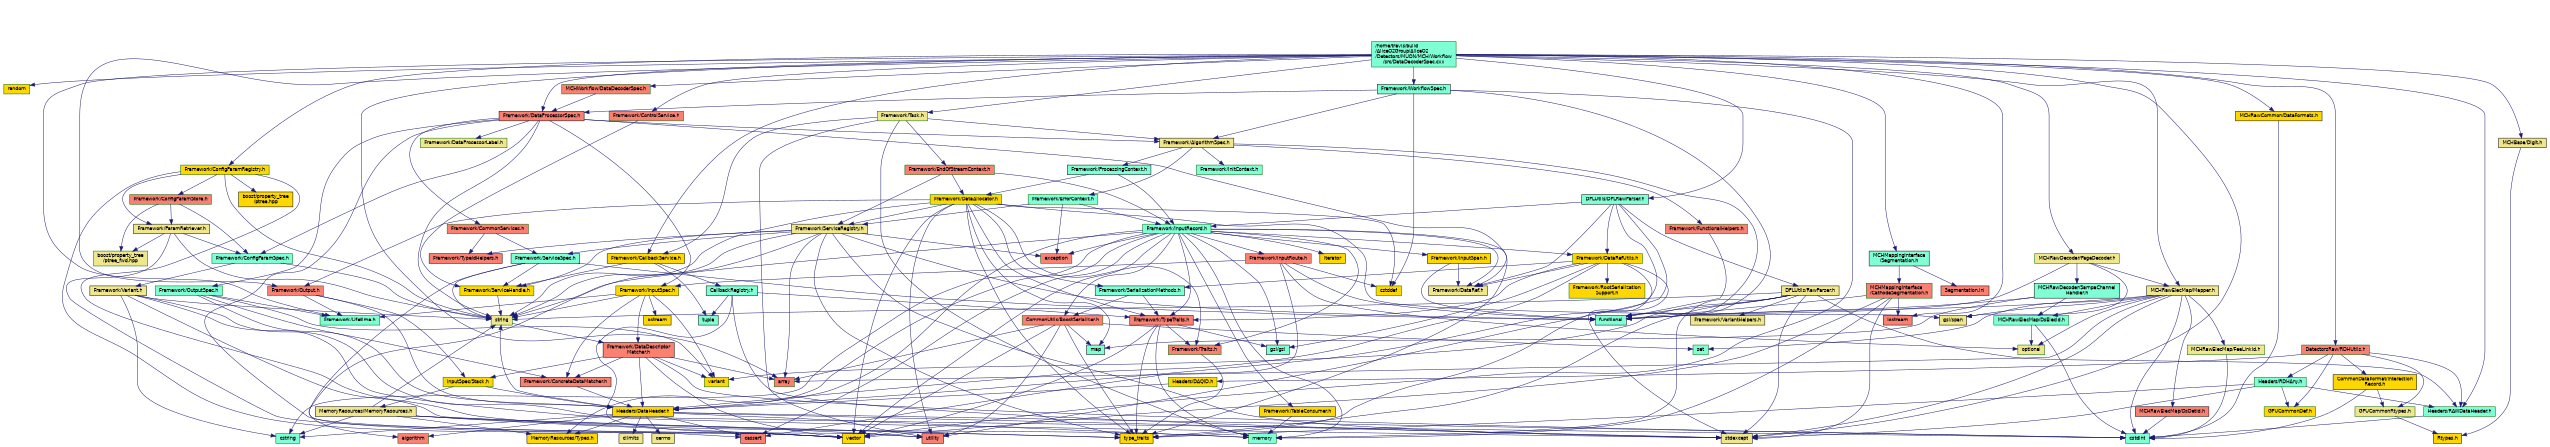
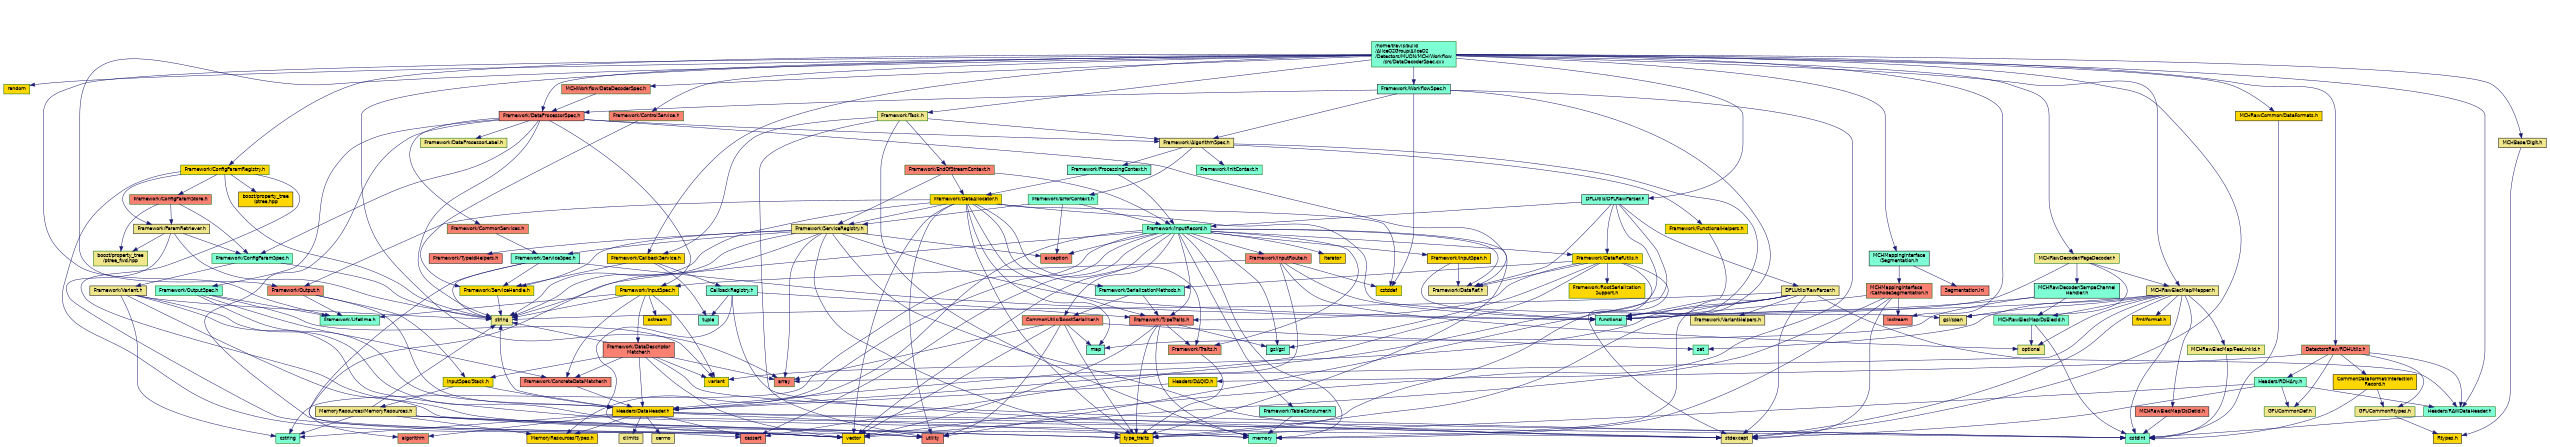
(1706, 229) -> (1706, 229)
(478, 242) -> none
none -> (2151, 320)
(555, 333) -> (563, 333)
(1298, 412) -> (1298, 412)
(2290, 412) -> (2290, 412)
